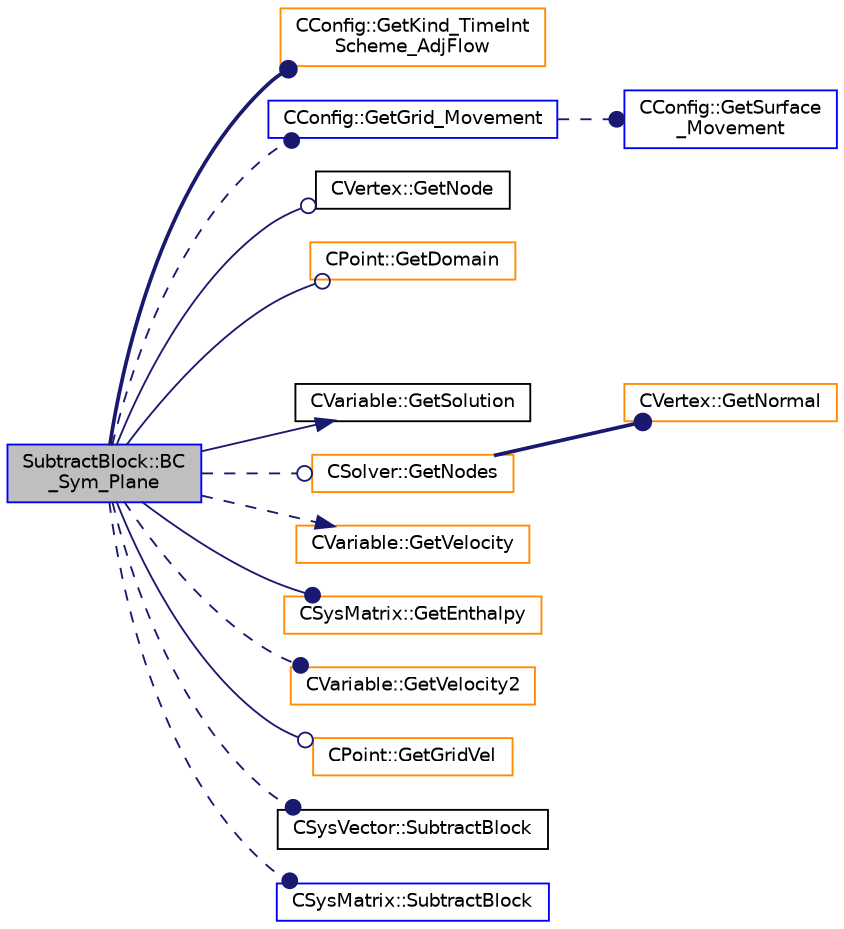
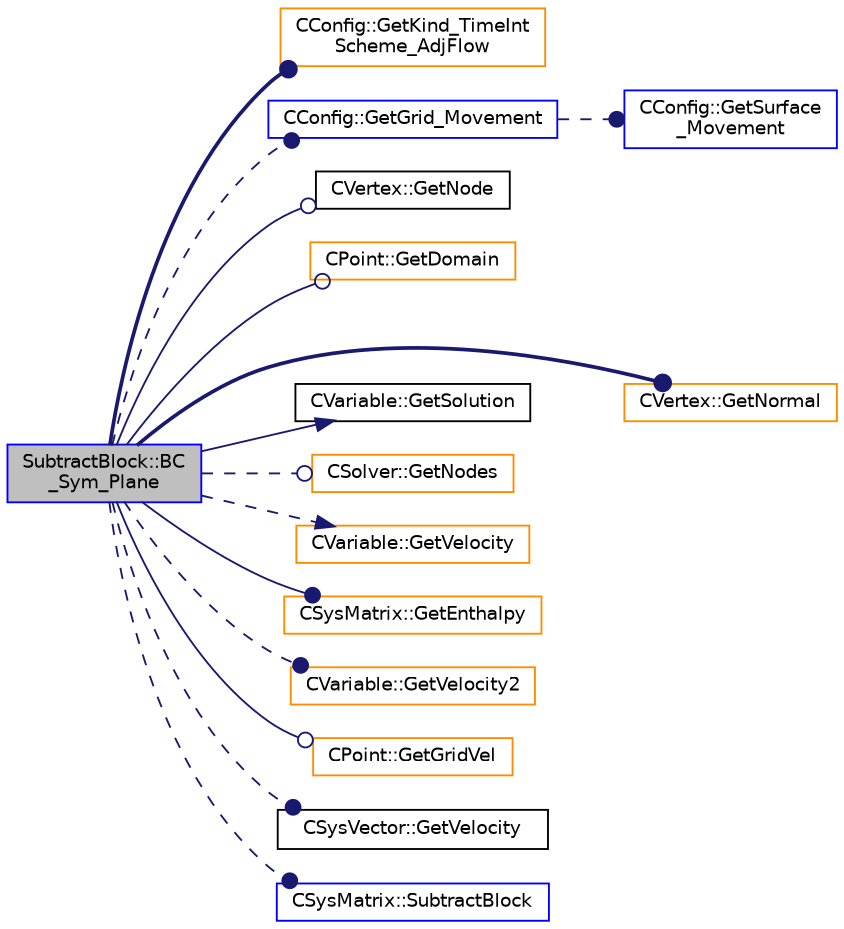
(565, 440) -> (385, 349)
(413, 829) -> (413, 829)
